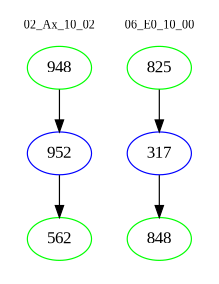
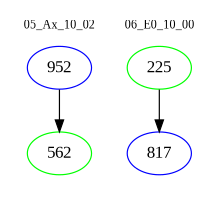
(60, 26) -> (60, 26)
(59, 68) -> none
(159, 68) -> (159, 68)
(159, 153) -> (159, 153)
(159, 239) -> none
